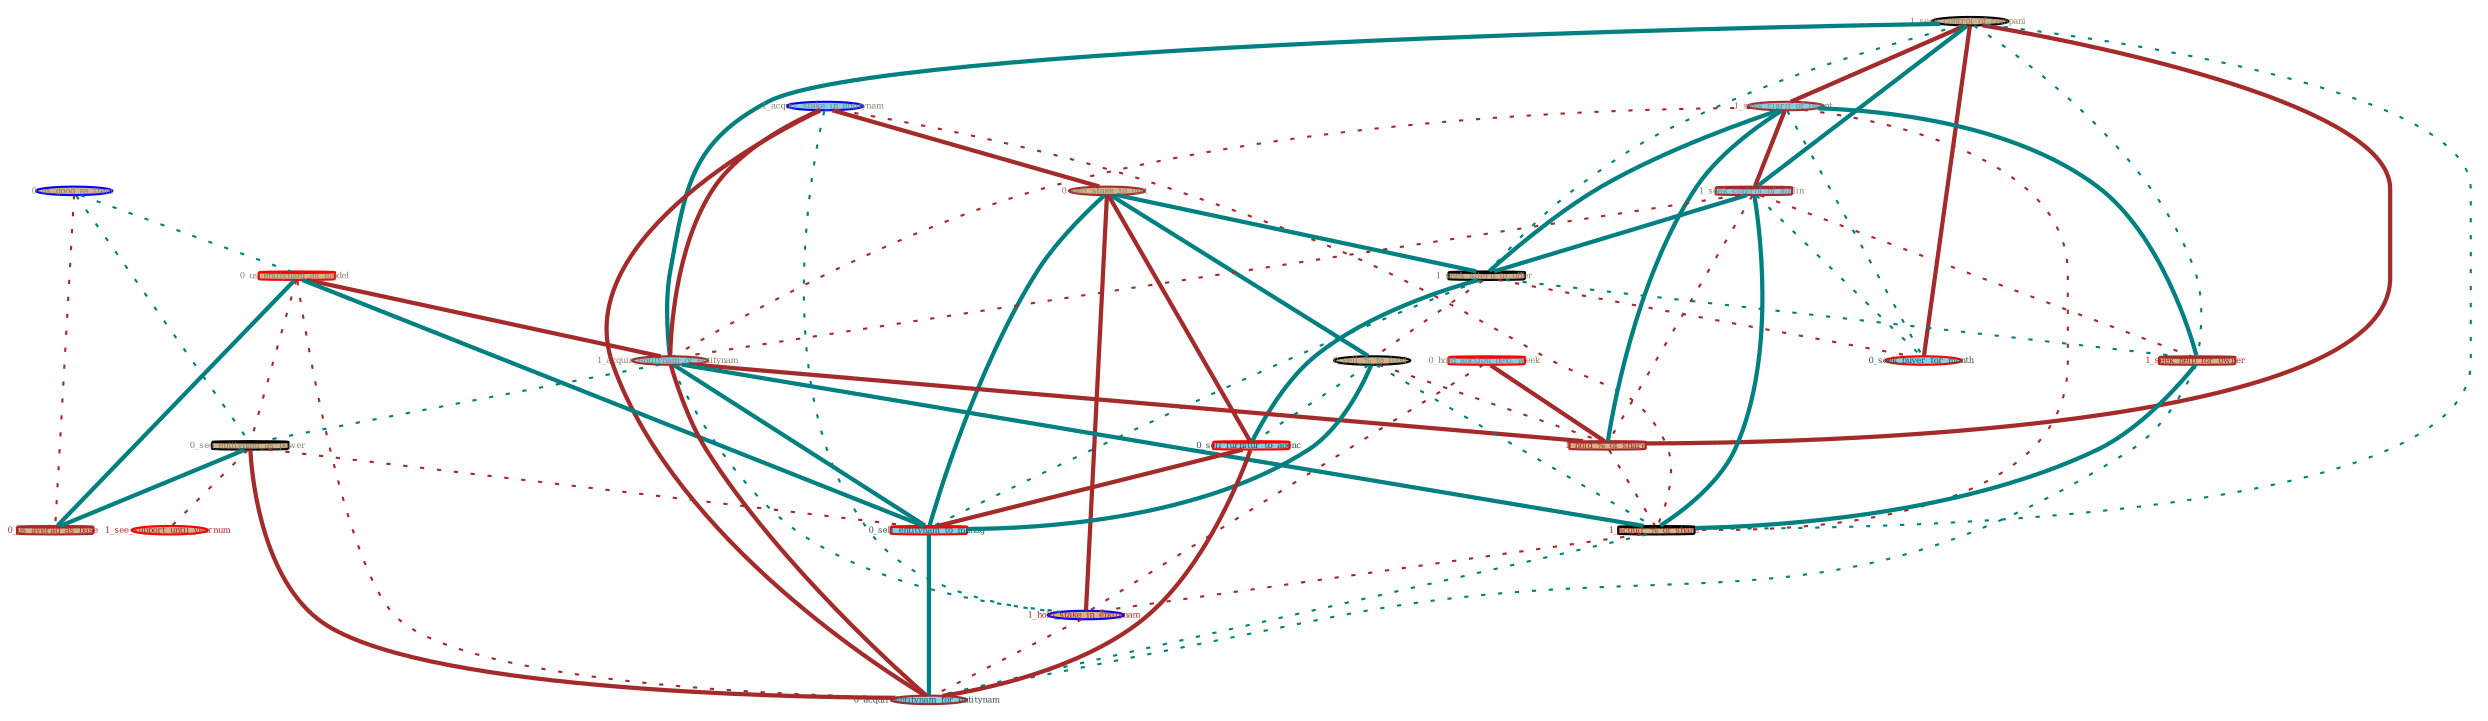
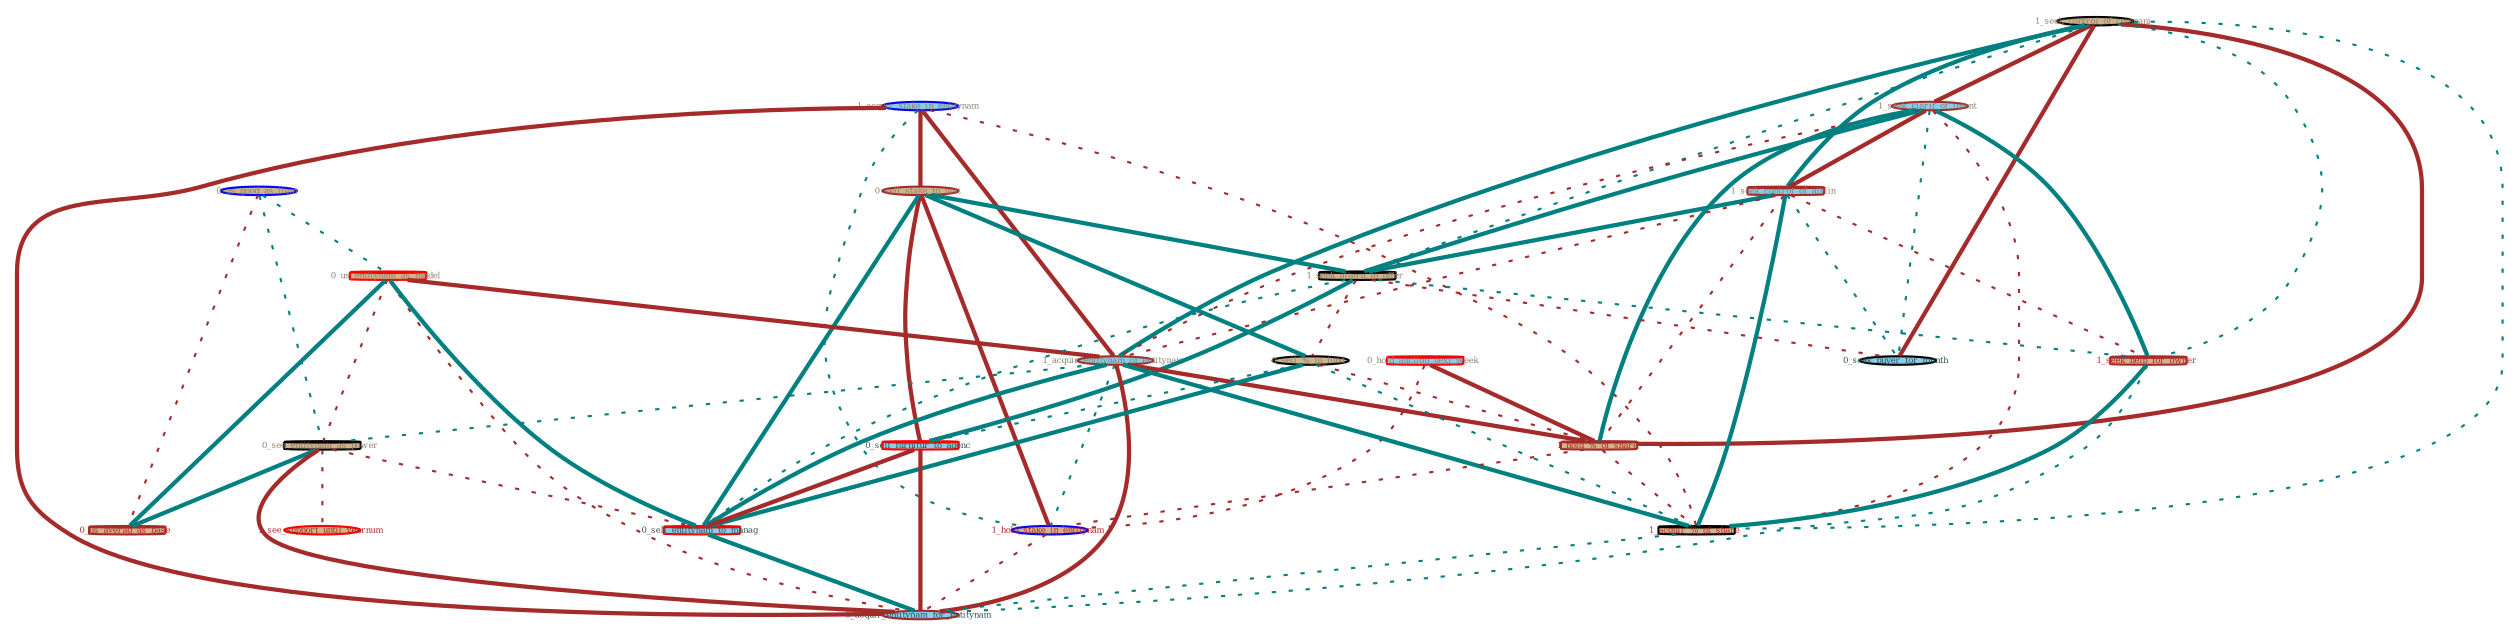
(1924, 361) -> (1898, 361)
(1370, 573) -> (1337, 486)
